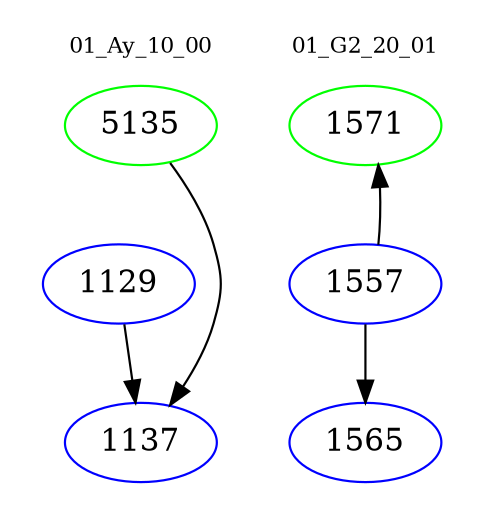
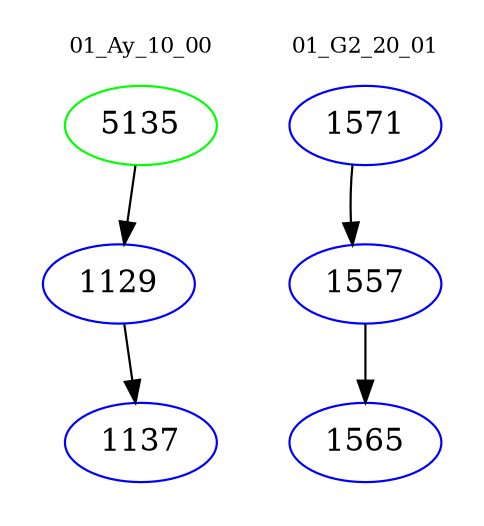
(365, 125) -> (365, 125)
(380, 216) -> (351, 194)
(220, 273) -> (131, 194)
